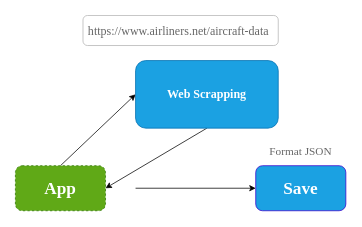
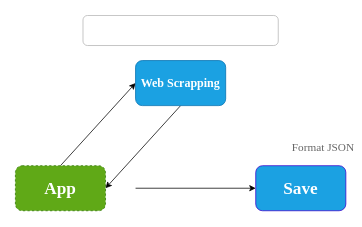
(180, 30) -> none
(207, 94) -> (180, 83)
(300, 150) -> (323, 147)
